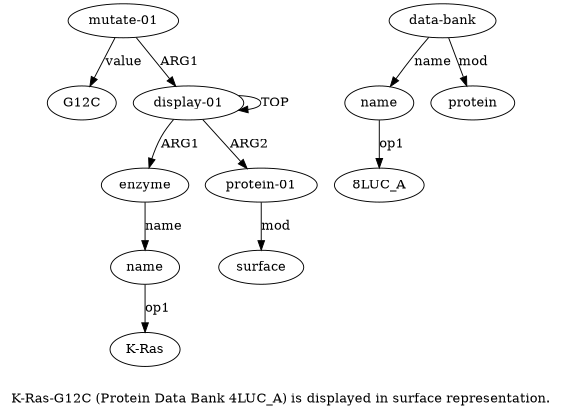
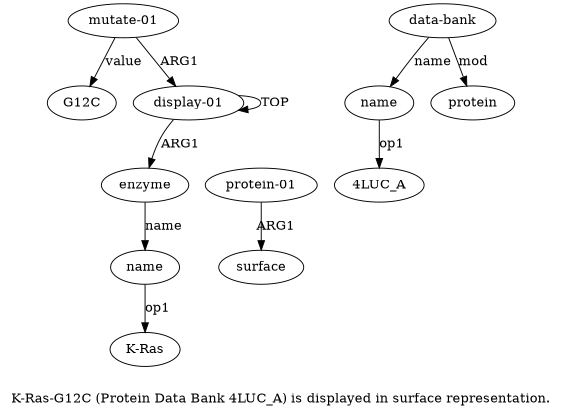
(222, 141) -> none
(379, 185) -> (379, 185)
(276, 226) -> (276, 226)
